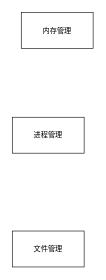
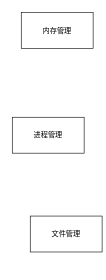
(48, 249) -> (66, 234)
